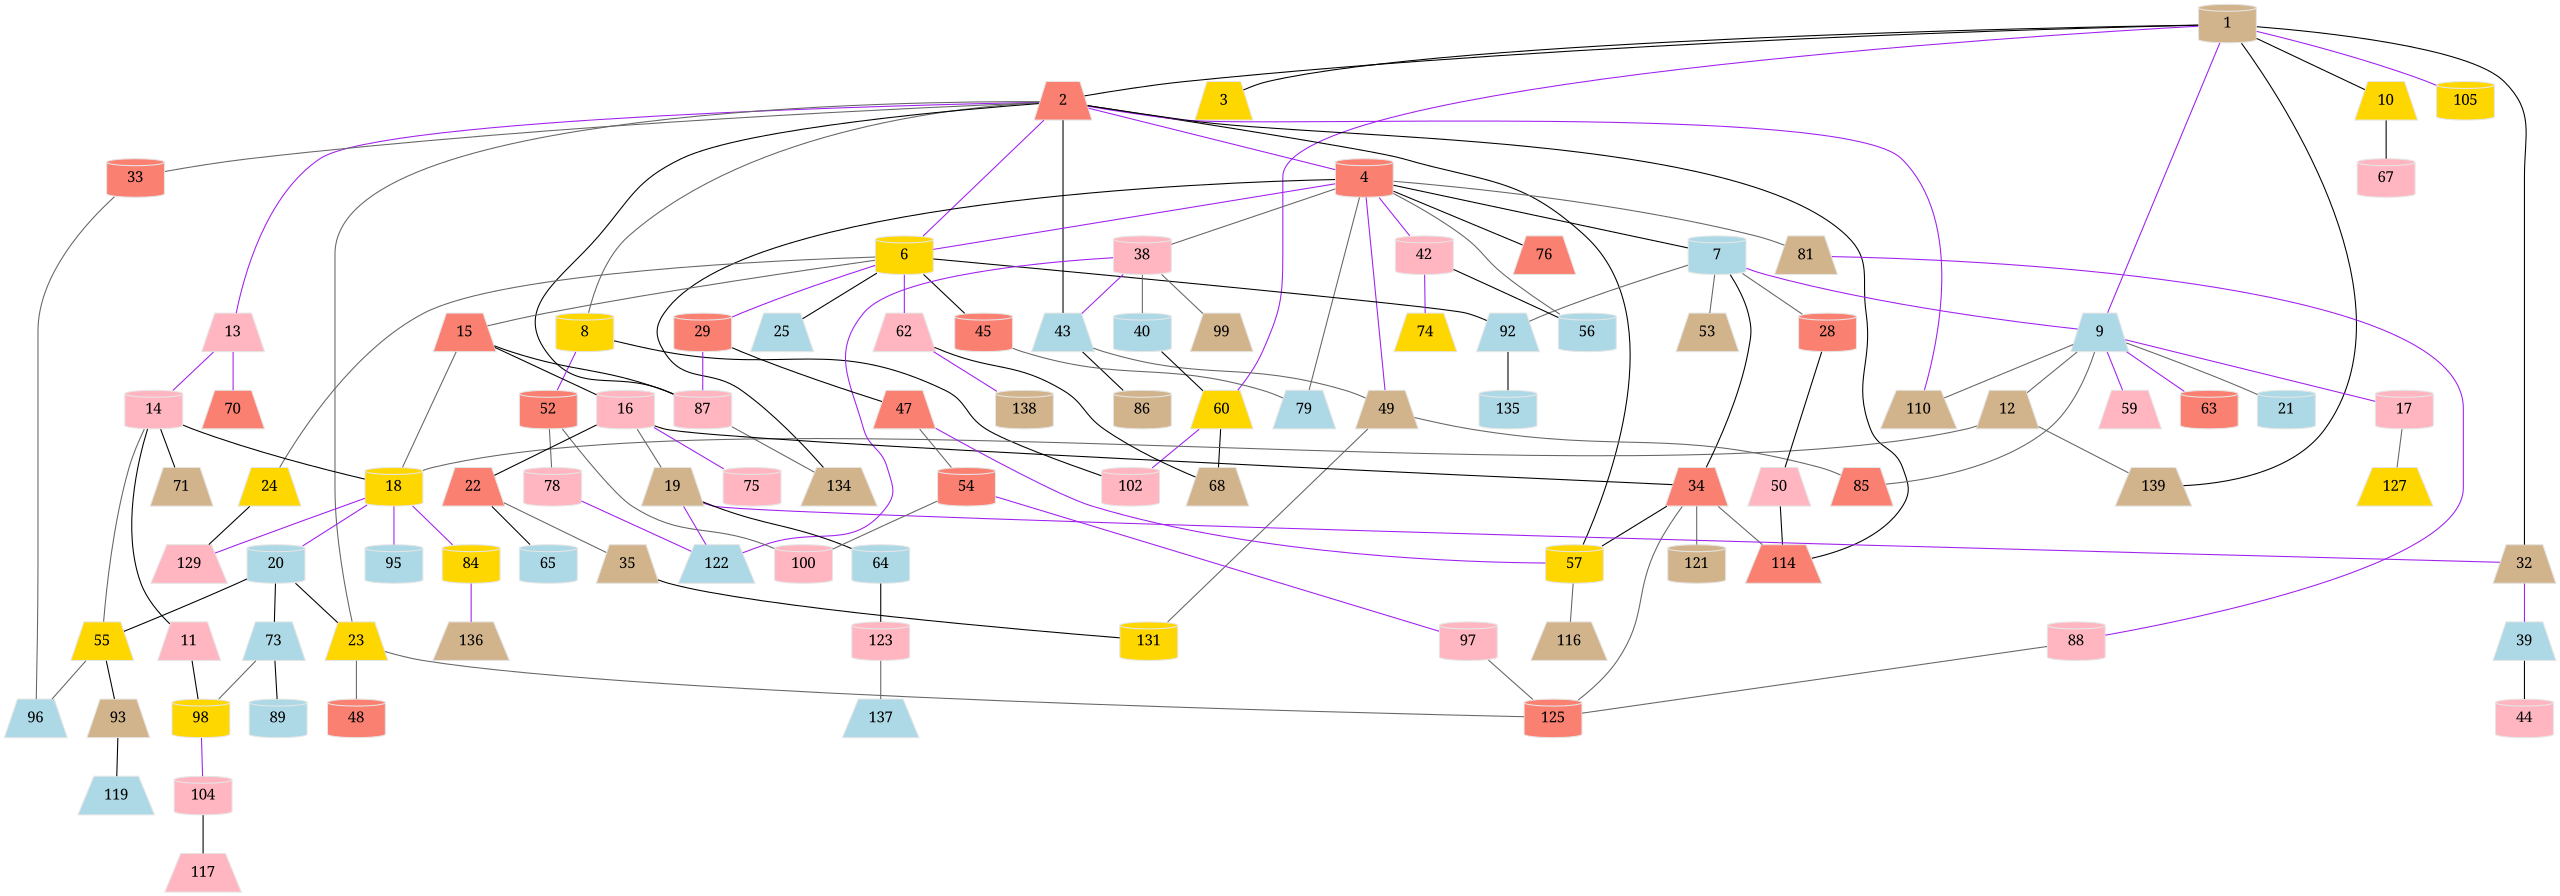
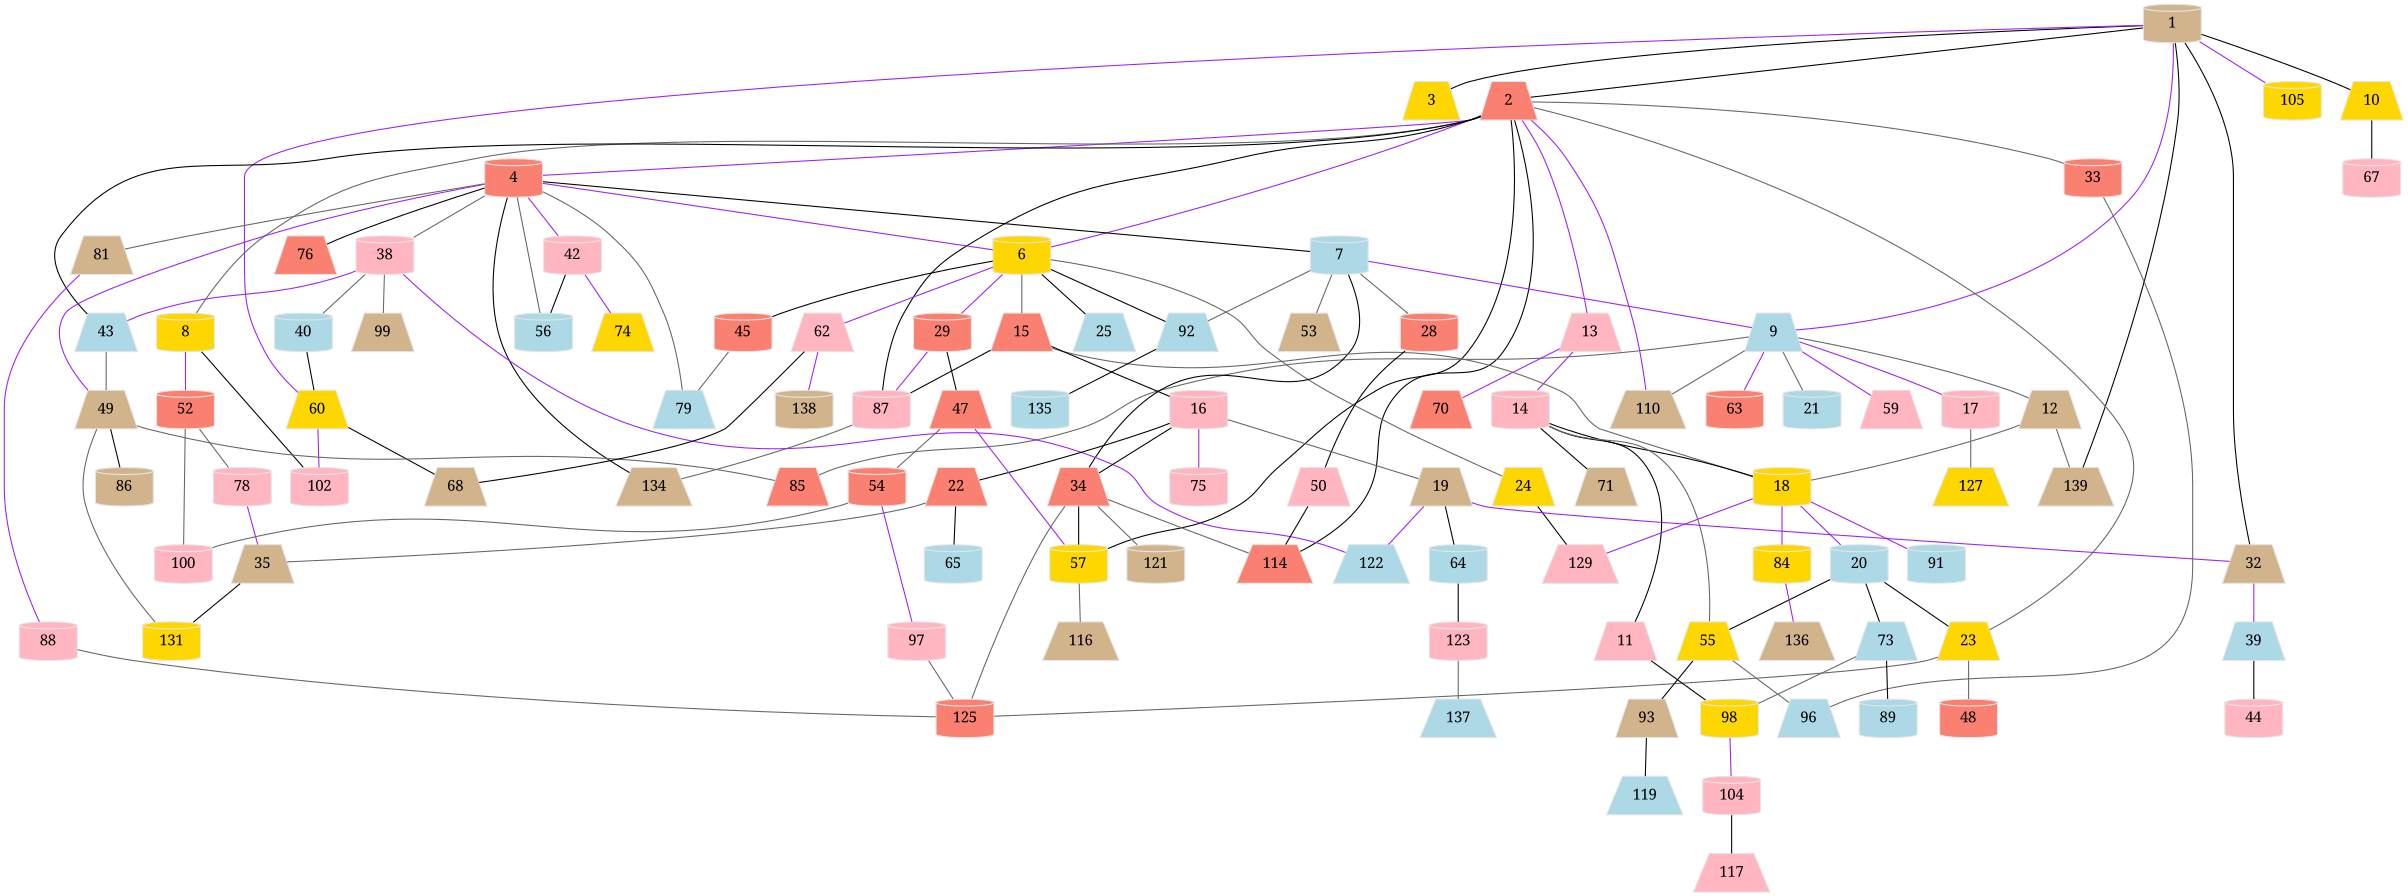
(1108, 376) -> (115, 448)
(636, 526) -> (253, 525)
(394, 564) -> (1936, 564)
